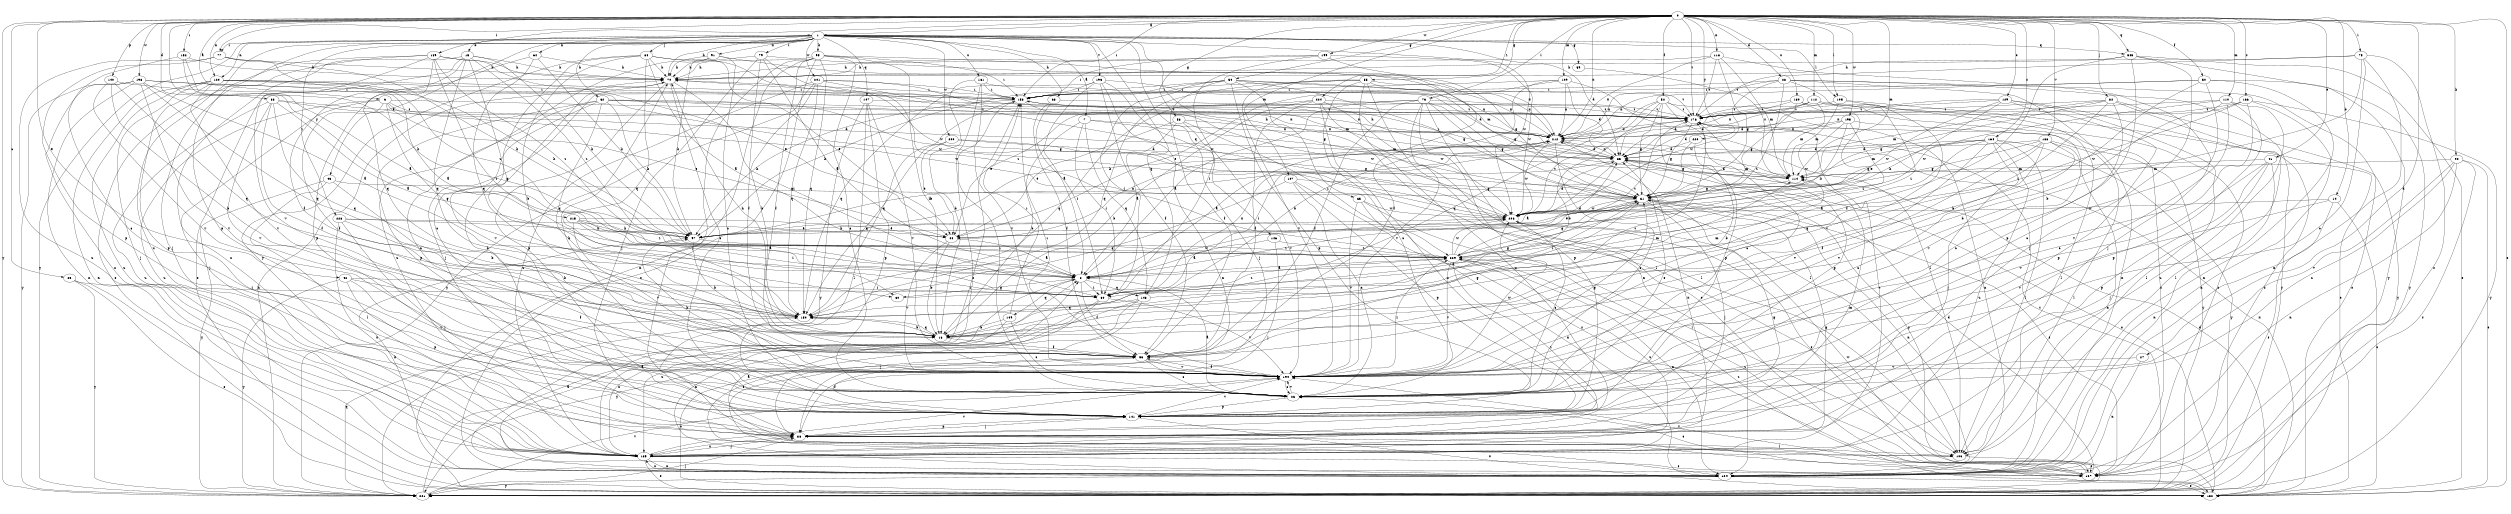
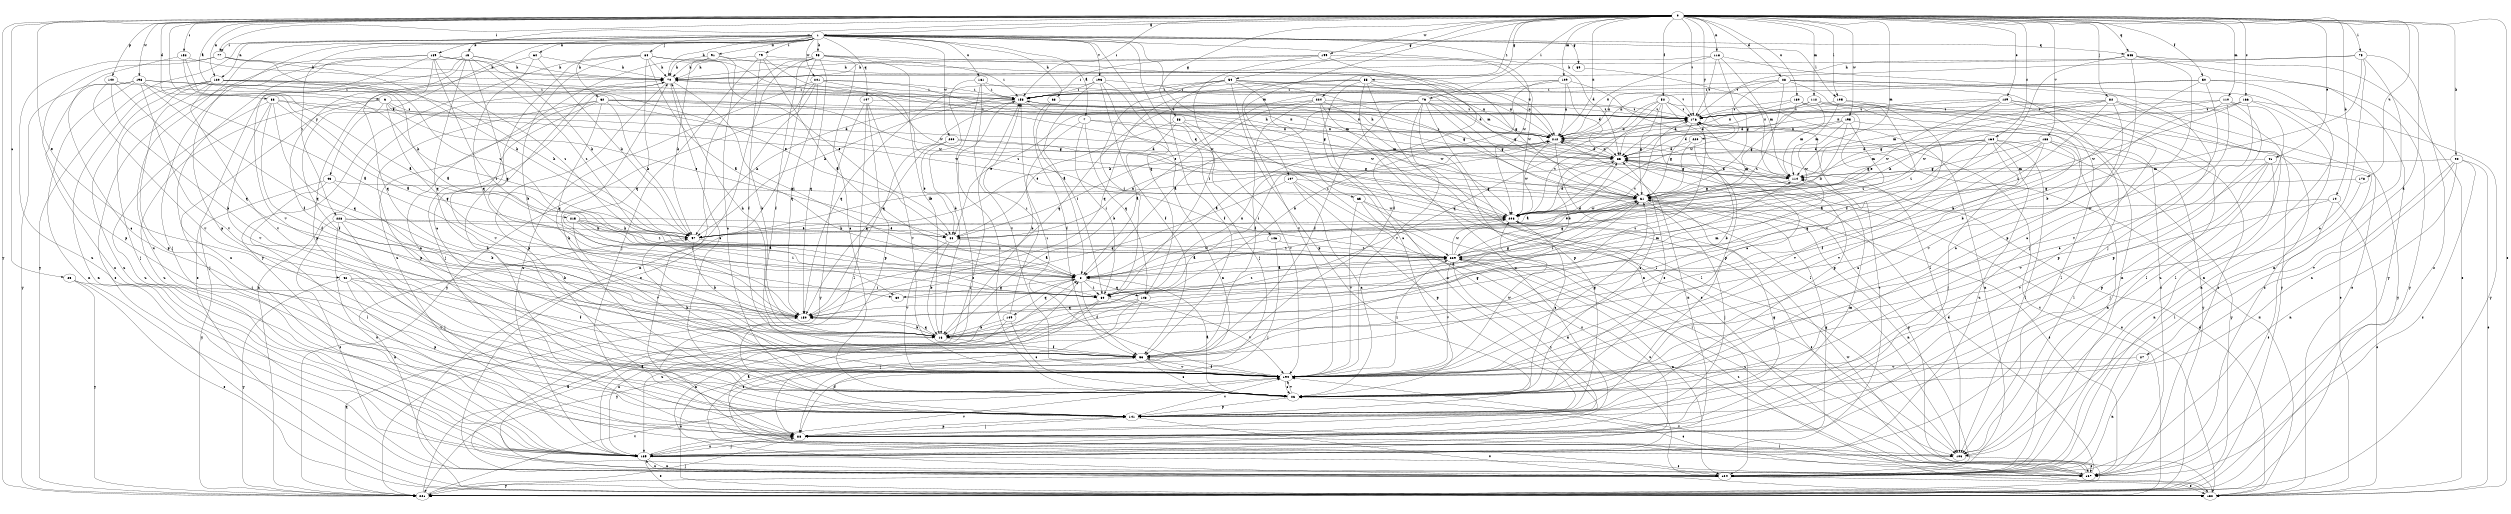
(1756, 109) -> none
none -> (2362, 179)
none -> (1105, 471)
